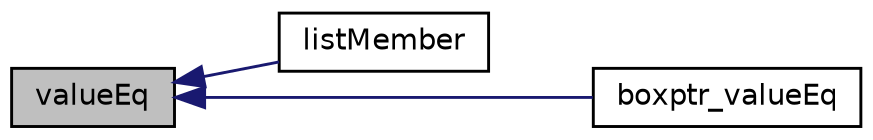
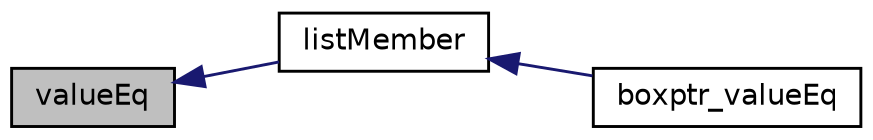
(399, 97) -> (555, 70)
